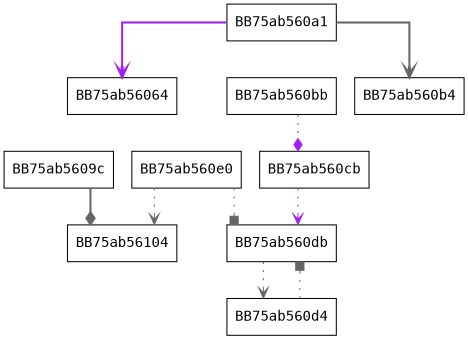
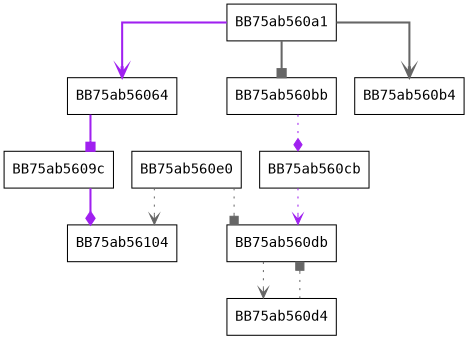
none -> (282, 54)
none -> (90, 128)
(90, 200) -> (90, 200)
